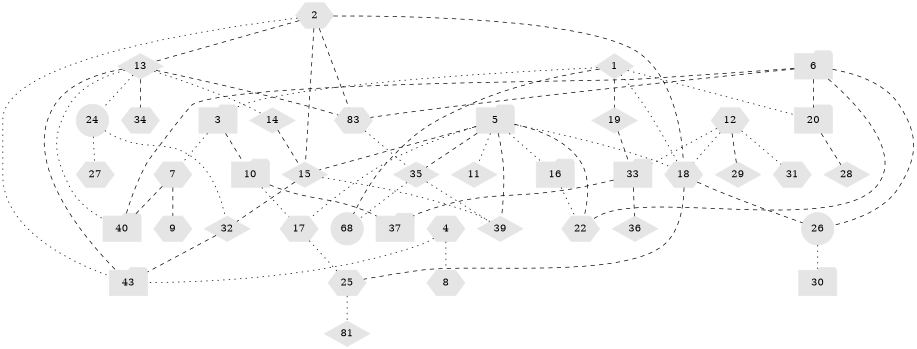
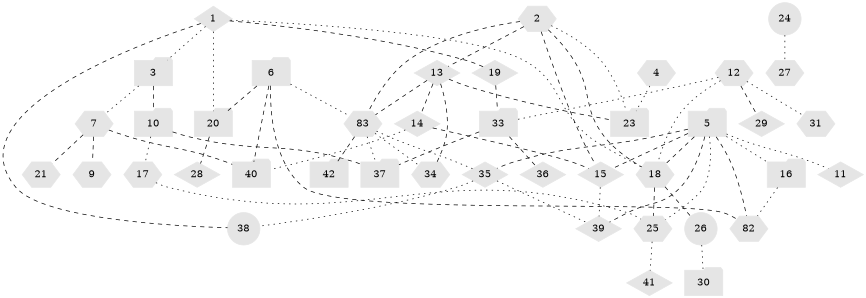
(209, 90) -> (427, 98)
(582, 91) -> (320, 100)
(118, 92) -> none
(57, 136) -> (339, 152)
(593, 142) -> (680, 150)
(914, 146) -> none
none -> (371, 149)
none -> (397, 149)
(375, 169) -> (704, 187)
none -> (41, 175)
none -> (329, 175)
(227, 229) -> none
(347, 229) -> (244, 229)
(581, 229) -> (749, 229)
(128, 283) -> (630, 124)
(446, 283) -> none
(347, 334) -> (649, 283)
